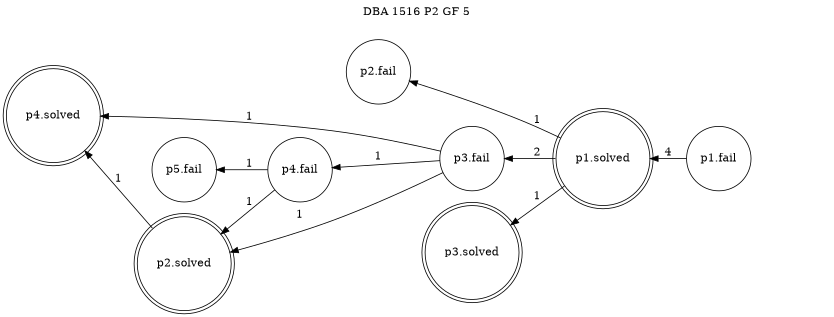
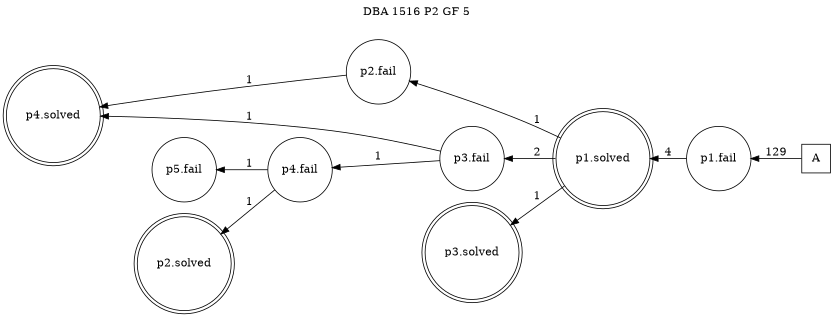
none -> (816, 159)
(121, 193) -> (227, 89)
(343, 217) -> none
